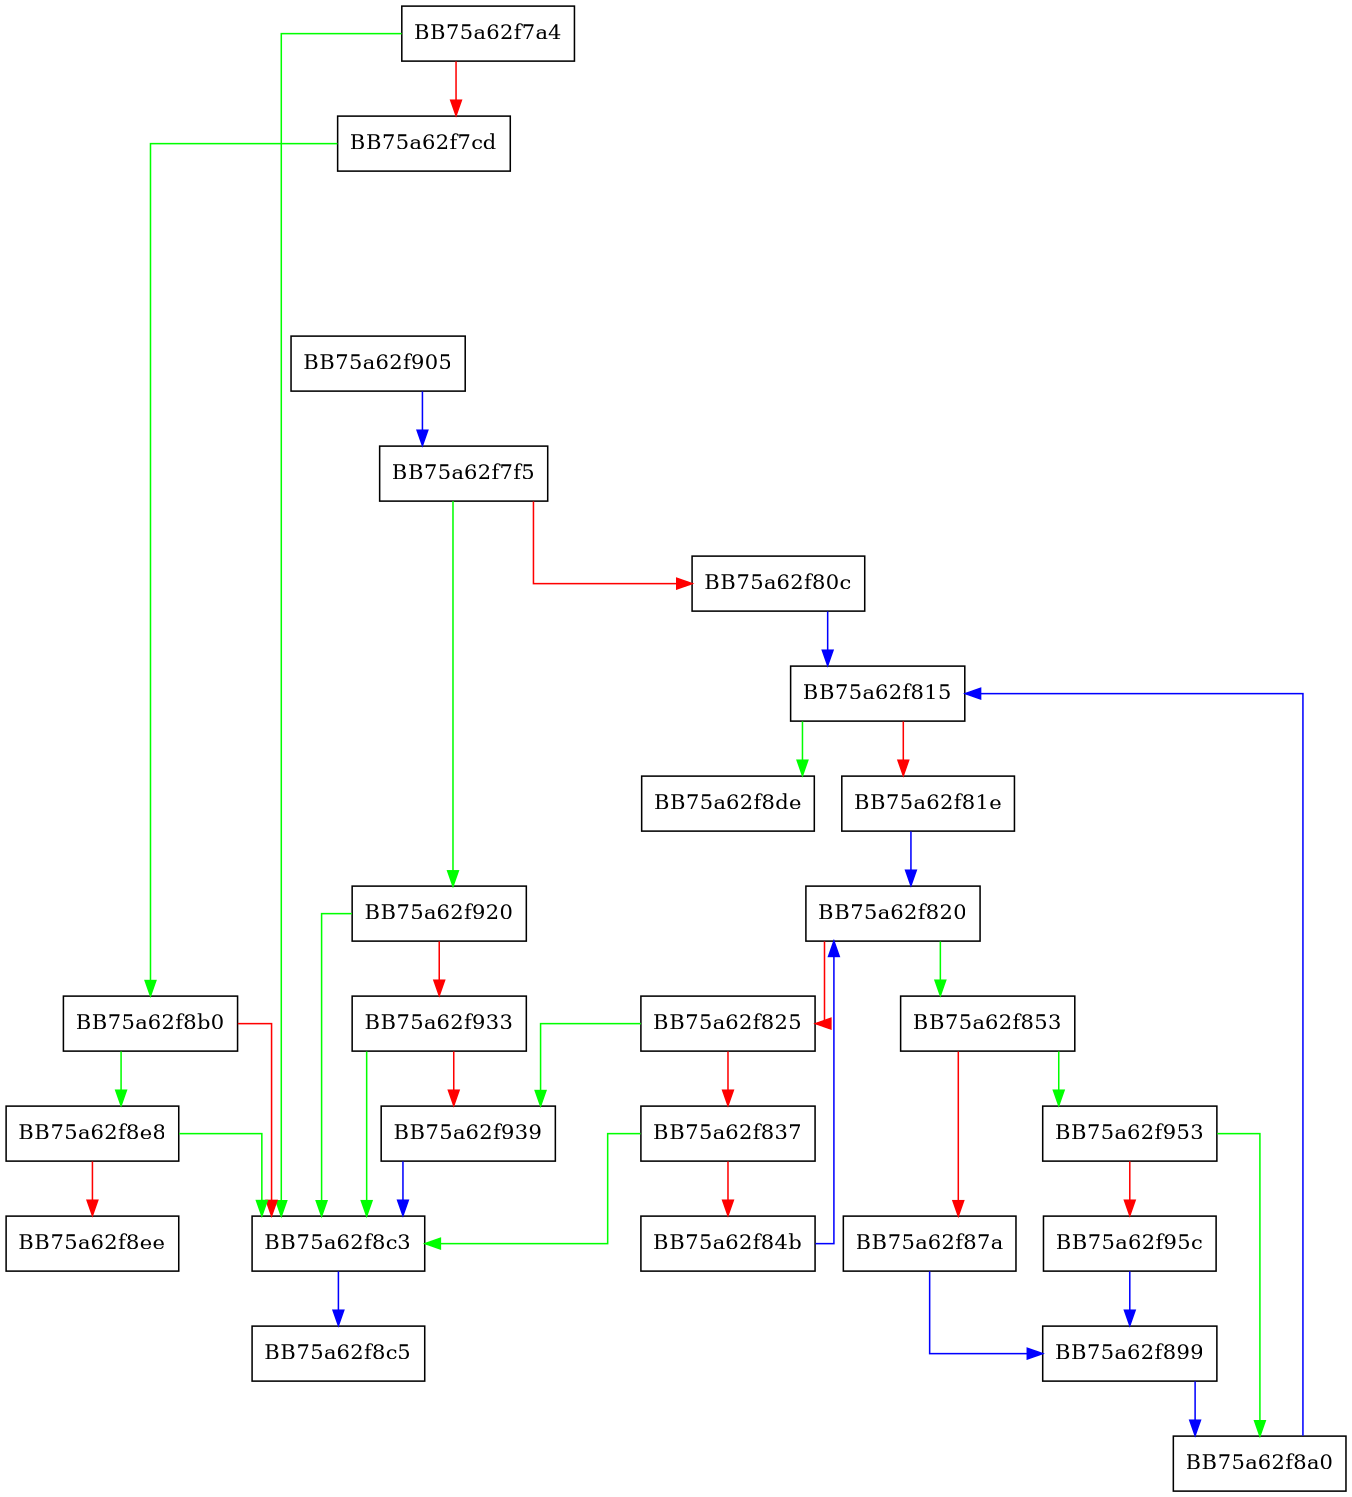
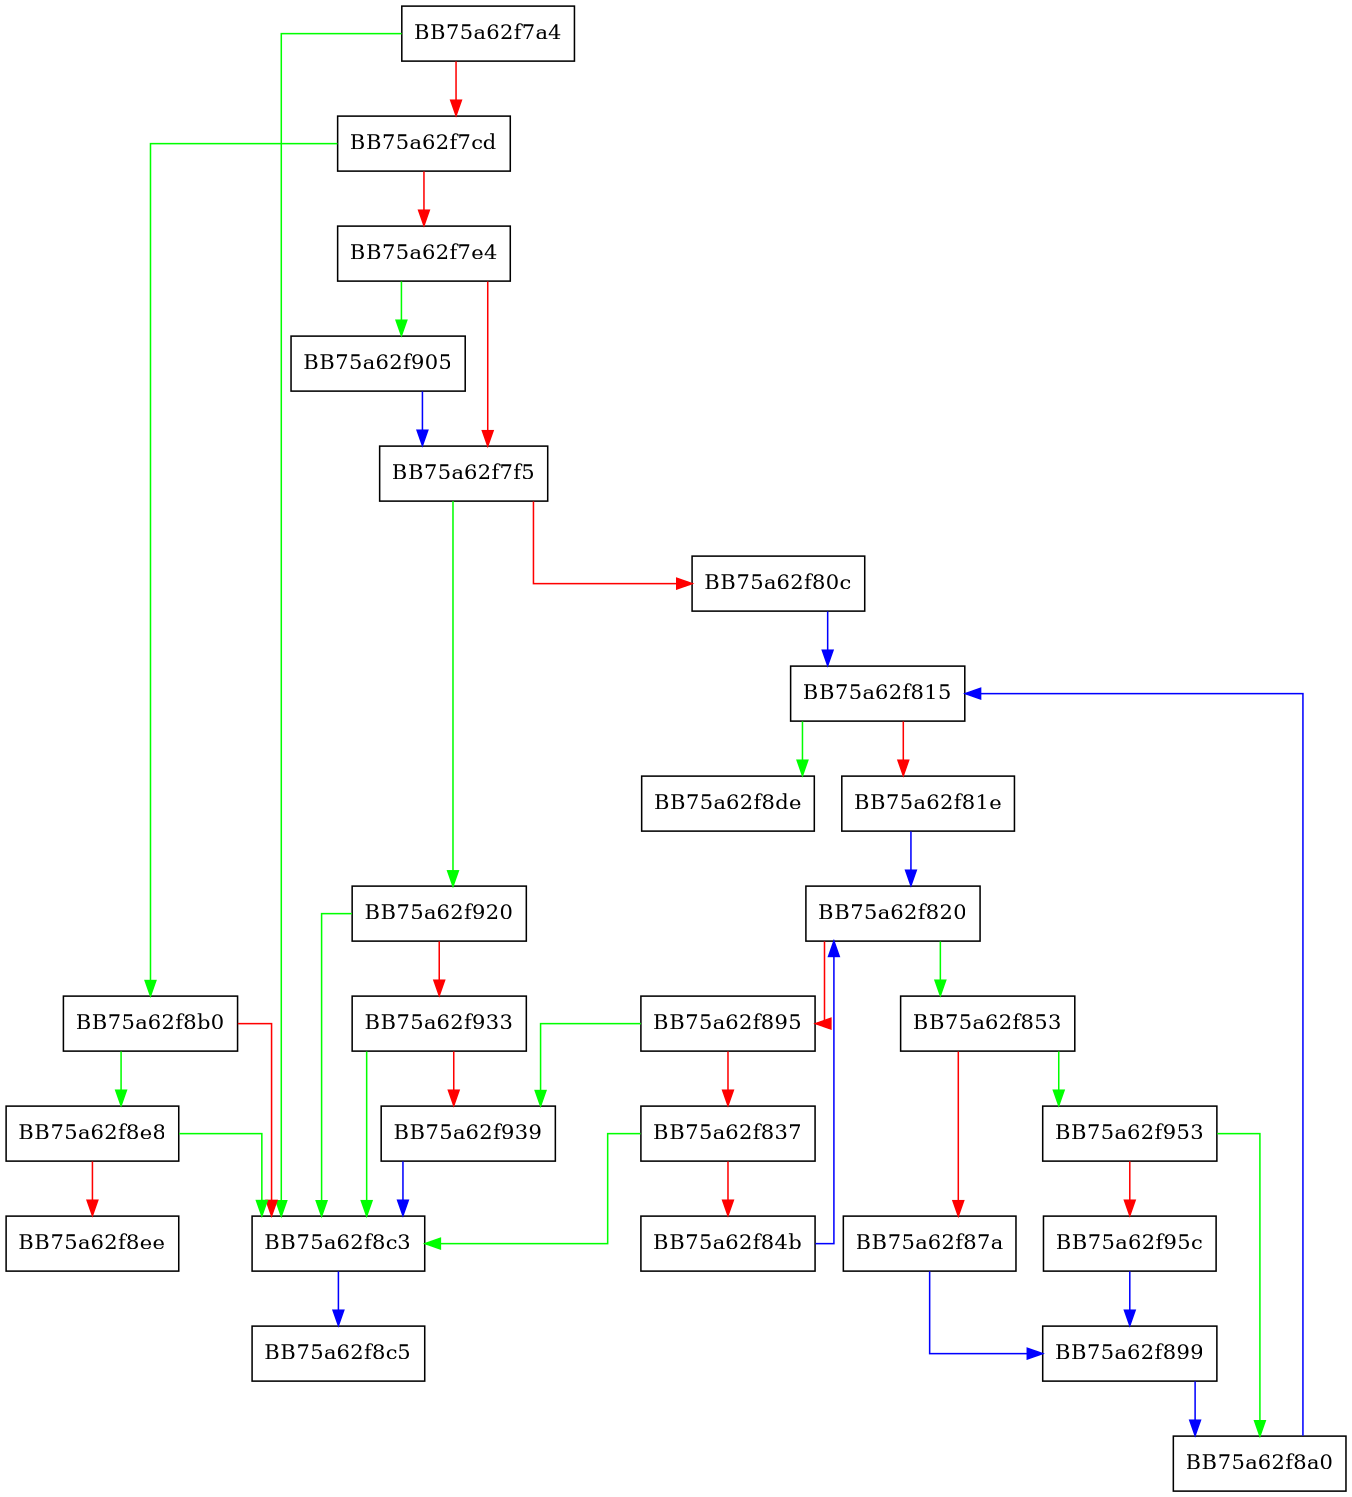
none -> (424, 254)
(728, 1024) -> (728, 1024)
